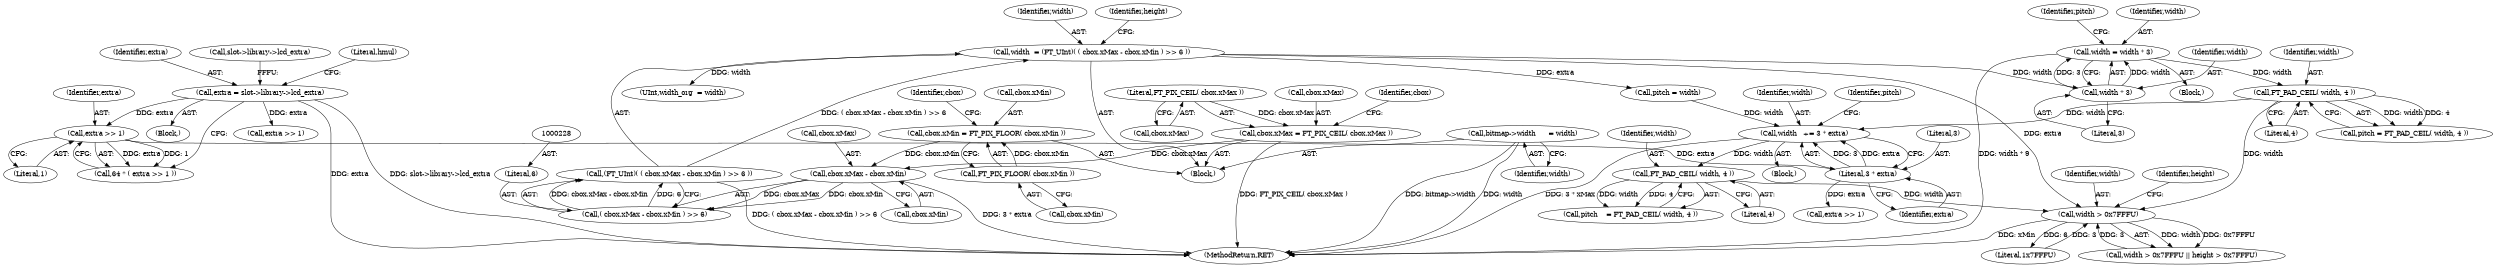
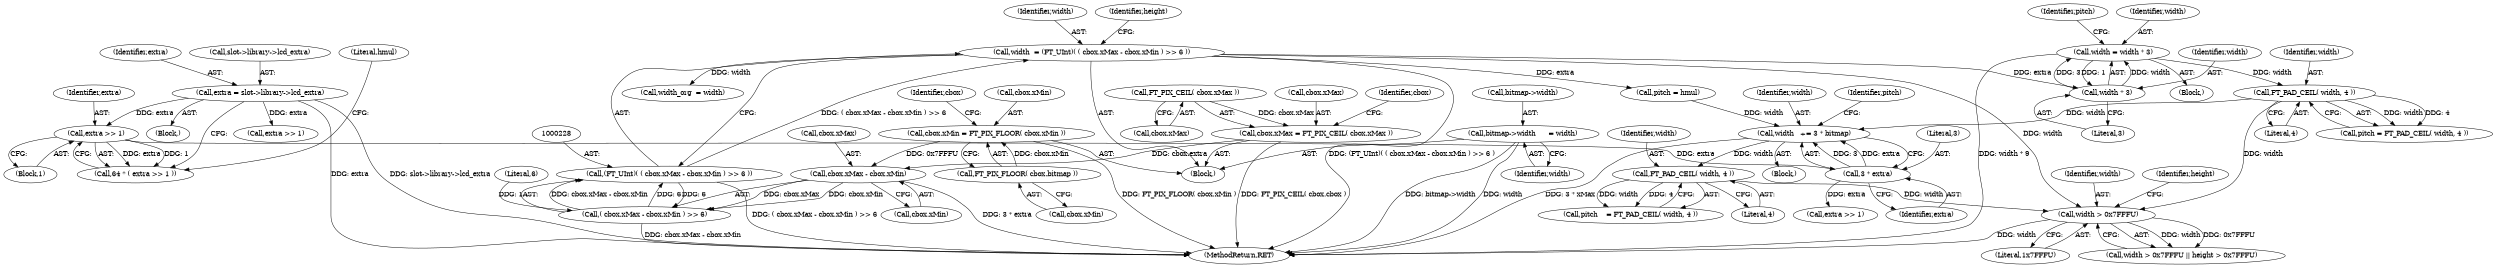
none -> (803, 64)
(321, 72) -> (304, 150)
(269, 73) -> (269, 73)
(2032, 73) -> (2032, 73)
(2093, 73) -> (2093, 73)
(683, 93) -> (683, 93)
(1185, 93) -> (1185, 93)
none -> (1523, 93)
(1668, 93) -> (1668, 93)
none -> (1445, 121)
(1804, 134) -> (1804, 134)
(2043, 134) -> (2043, 134)
(540, 152) -> (584, 157)
(932, 154) -> (932, 154)
(1179, 154) -> (1179, 154)
(30, 175) -> (30, 175)
(1017, 175) -> (1017, 175)
(1868, 175) -> (1868, 175)
none -> (1118, 194)
(511, 195) -> (511, 195)
(694, 195) -> (694, 195)
(1294, 195) -> (1294, 195)
(2017, 235) -> (2017, 235)
(2056, 235) -> (2056, 235)
(2084, 235) -> (2084, 235)
(2112, 235) -> (2112, 235)
none -> (906, 251)
